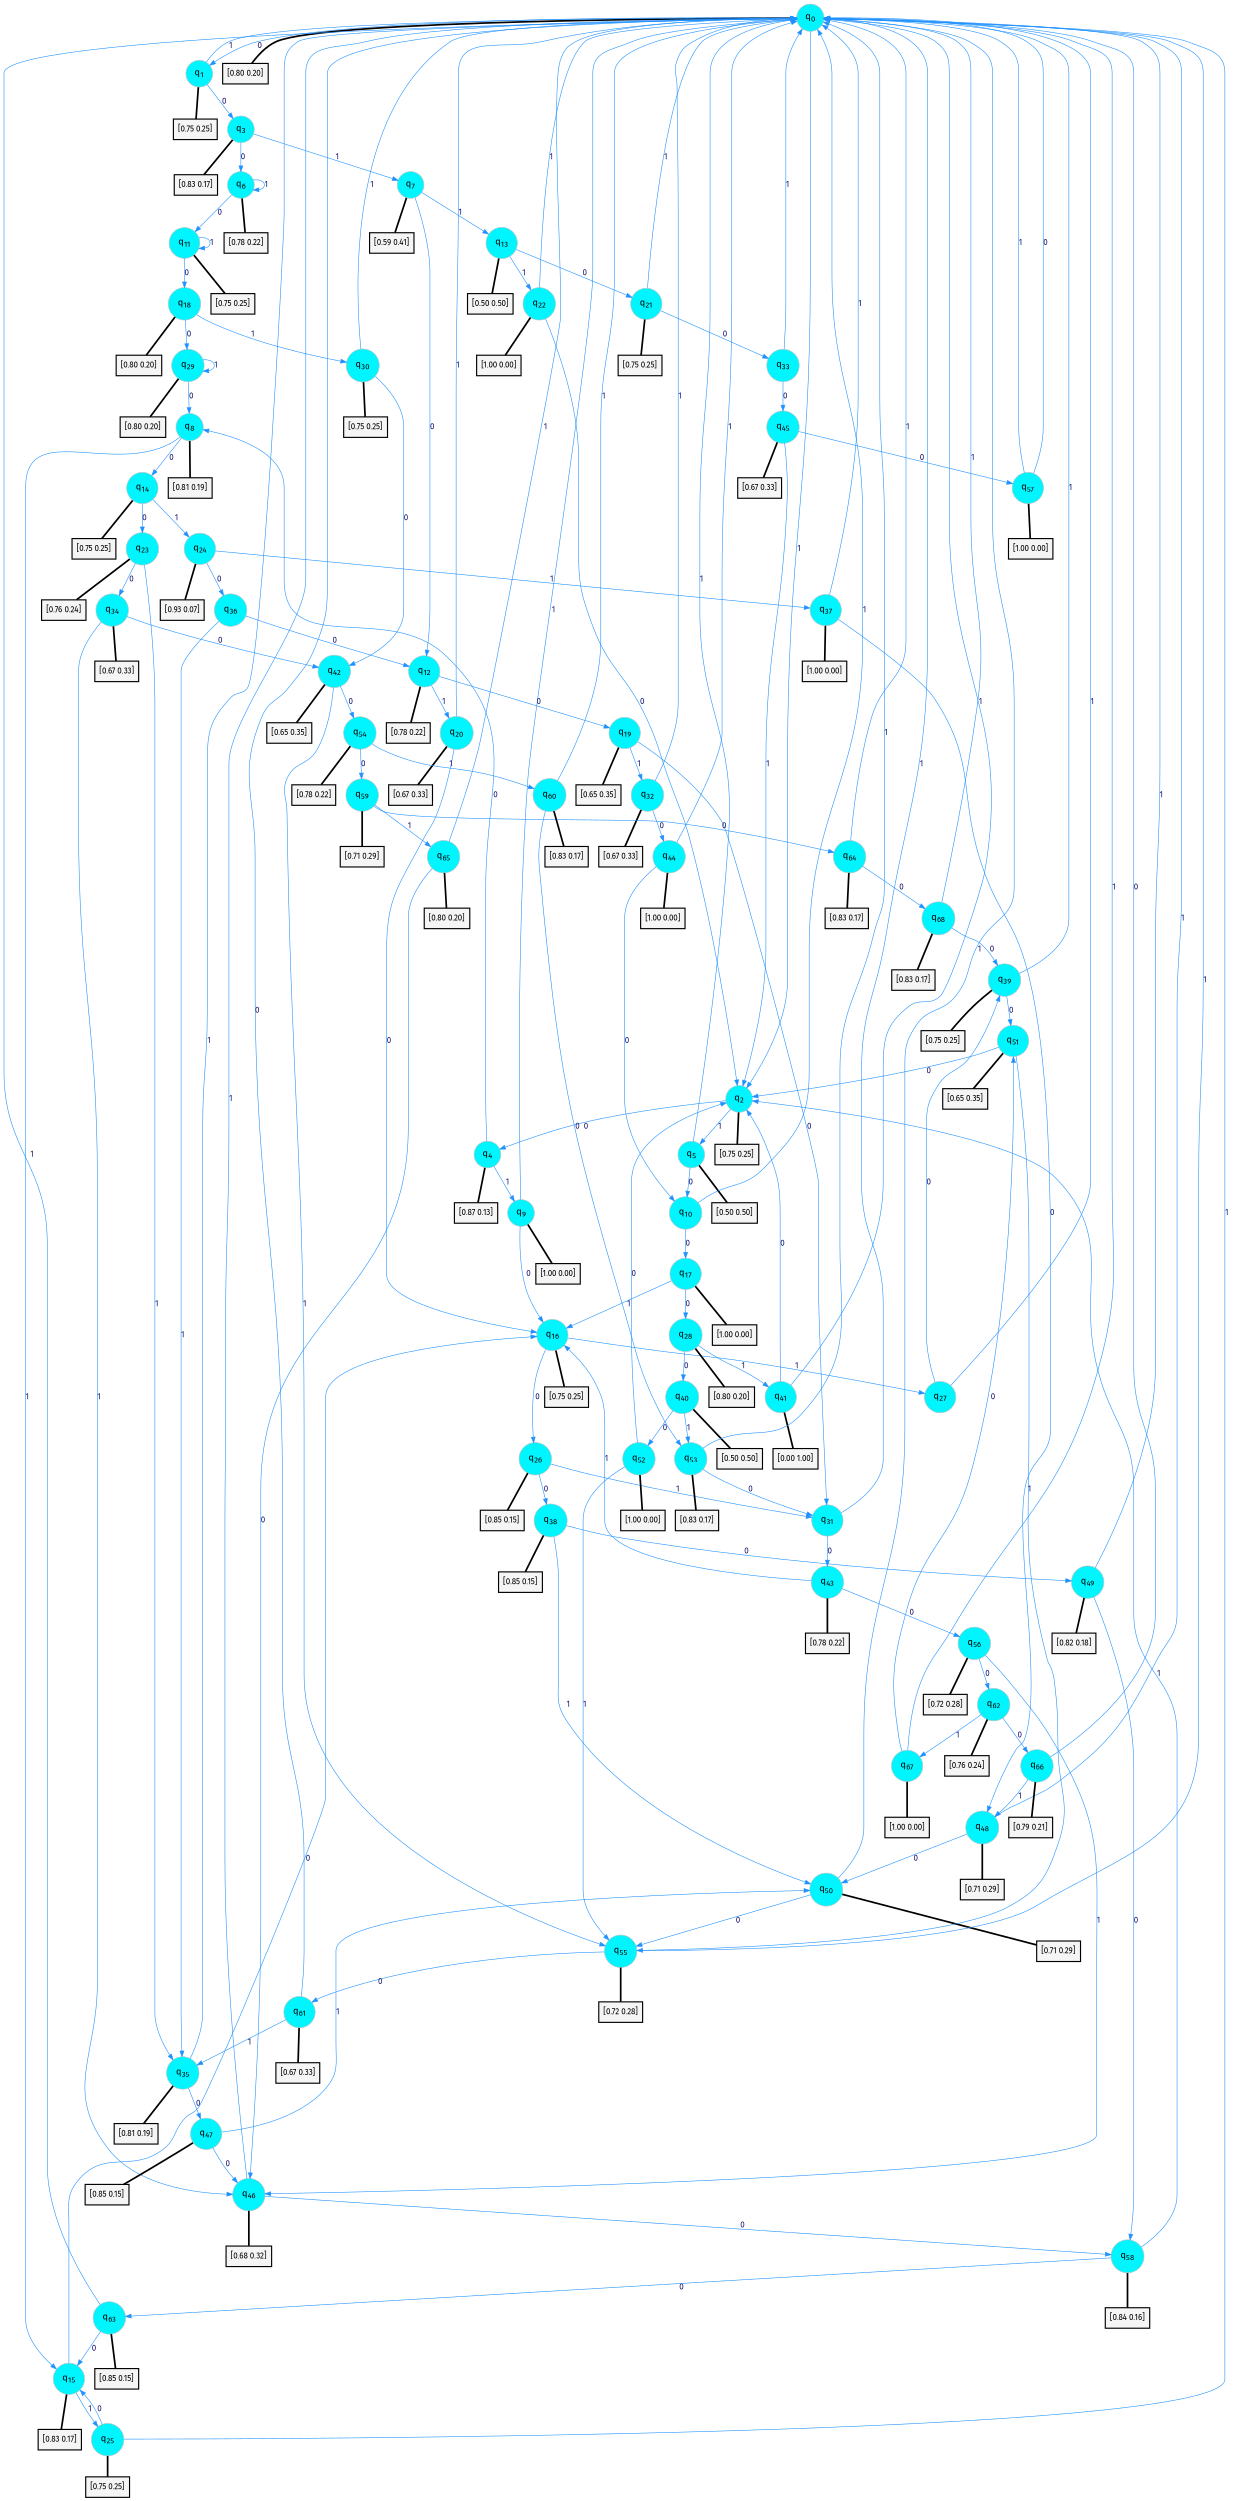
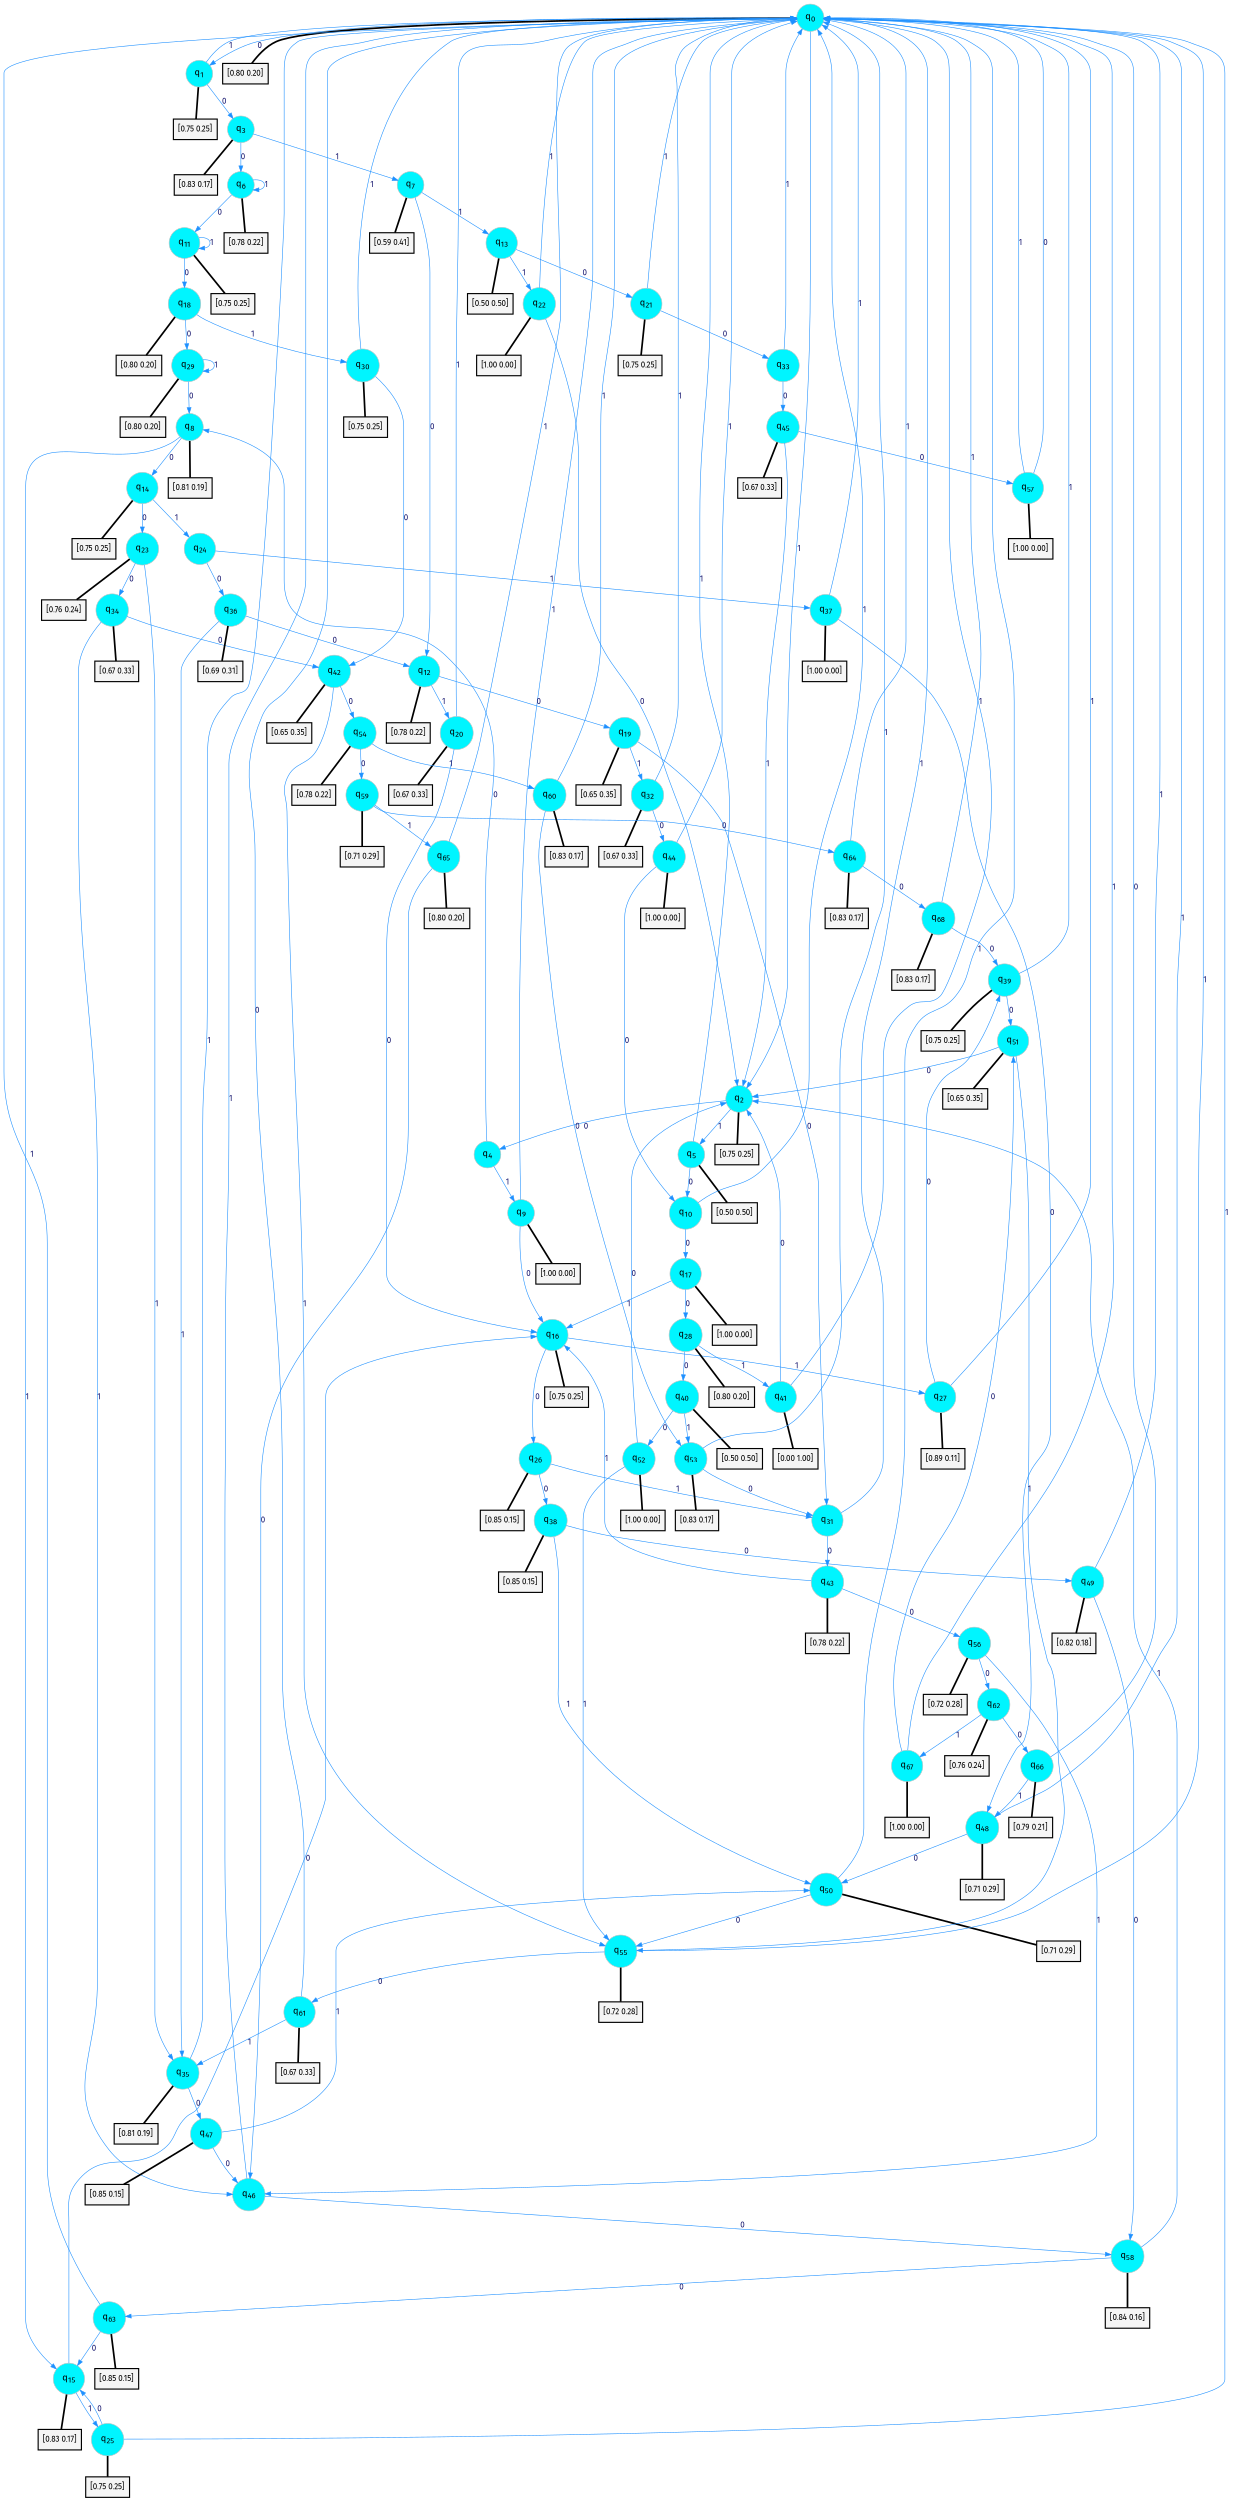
(182, 610) -> none
none -> (220, 671)
(476, 1213) -> none
none -> (943, 1459)
(249, 2256) -> none
